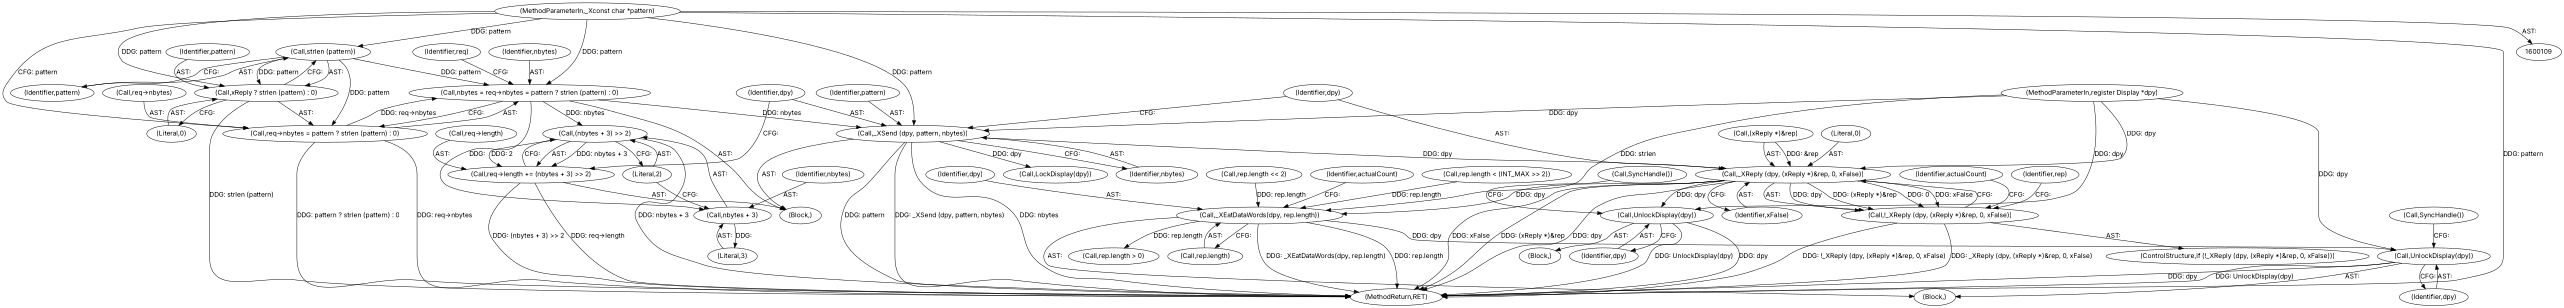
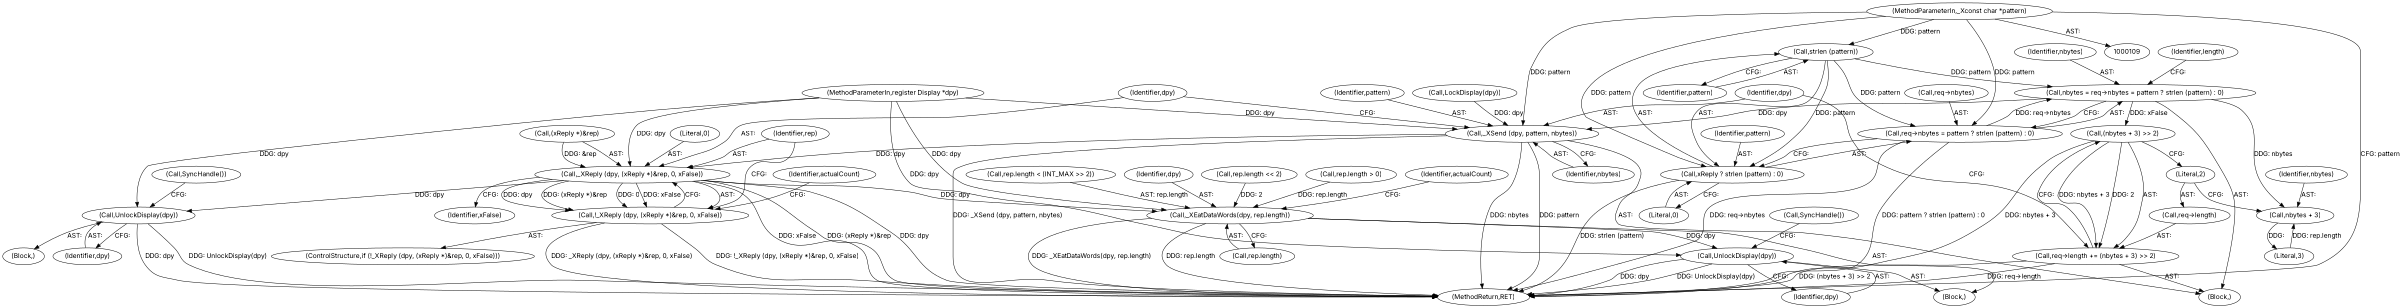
(447, 52) -> (2198, 52)
(2539, 52) -> (2127, 52)
(577, 56) -> none
(38, 73) -> (2015, 73)
(316, 73) -> (1646, 113)
(585, 113) -> (2149, 113)
(782, 113) -> (1773, 113)
none -> (1819, 145)
(653, 149) -> (2180, 192)
(478, 154) -> (2273, 154)
(703, 154) -> none
(983, 154) -> (1488, 113)
(1639, 154) -> (946, 154)
(2523, 154) -> (2380, 154)
(1282, 195) -> (1252, 195)
(1417, 195) -> (1164, 195)
(1737, 197) -> (730, 152)
(1162, 230) -> (1294, 194)
(726, 236) -> (2317, 236)
